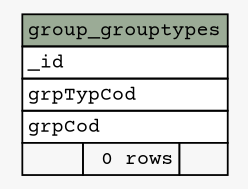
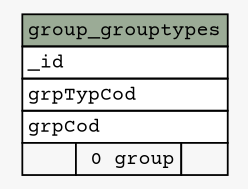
(138, 158) -> (133, 158)
